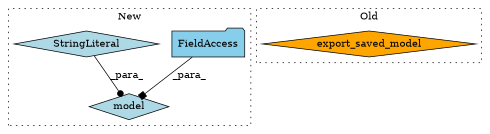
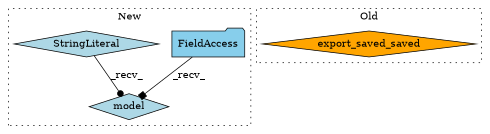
(369, 44) -> (369, 44)
(127, 75) -> (127, 75)
(189, 75) -> (189, 75)
